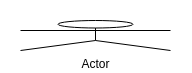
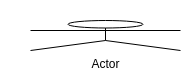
(96, 36) -> (106, 36)
